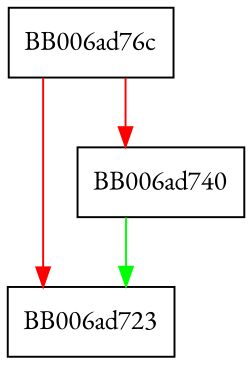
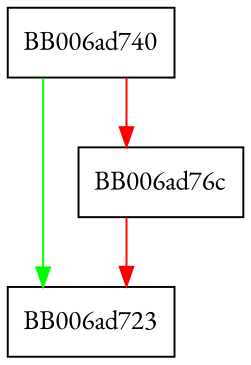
(126, 103) -> (127, 103)
